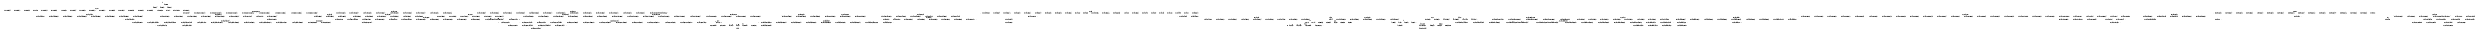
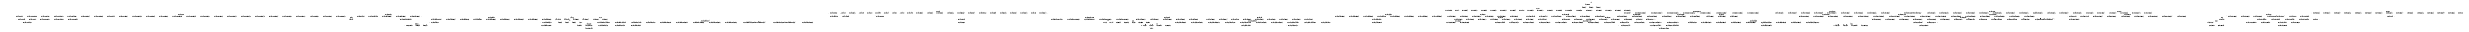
(521, 13) -> none
(2239, 13) -> none
